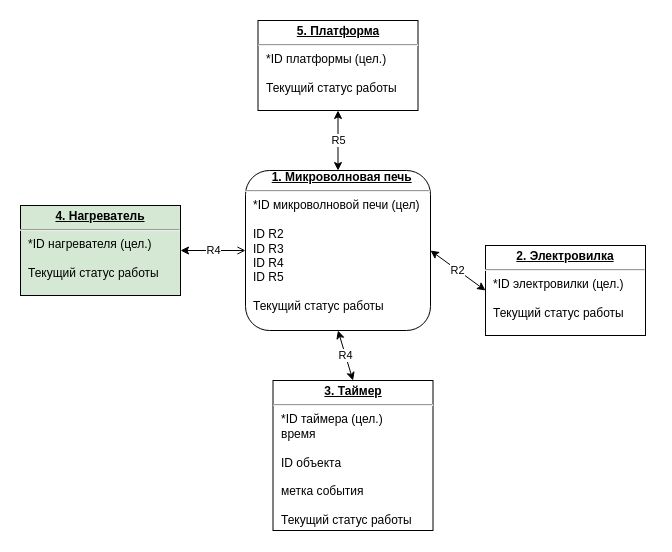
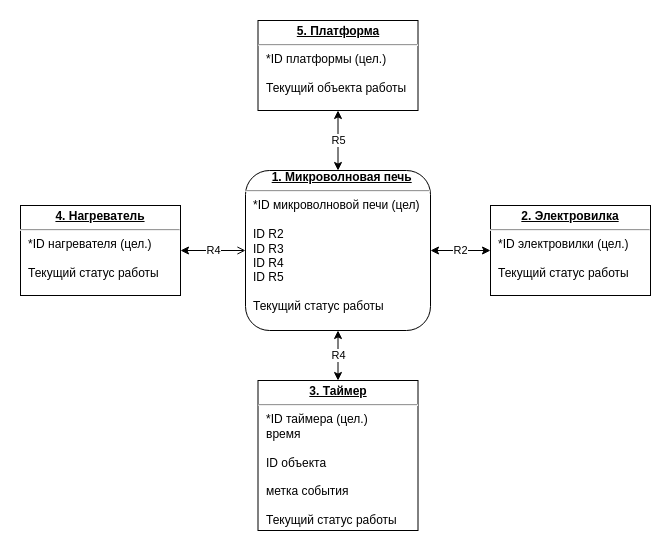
(326, 42) -> (329, 42)
(101, 251) -> (101, 251)
(566, 291) -> (571, 251)
(353, 456) -> (338, 456)
